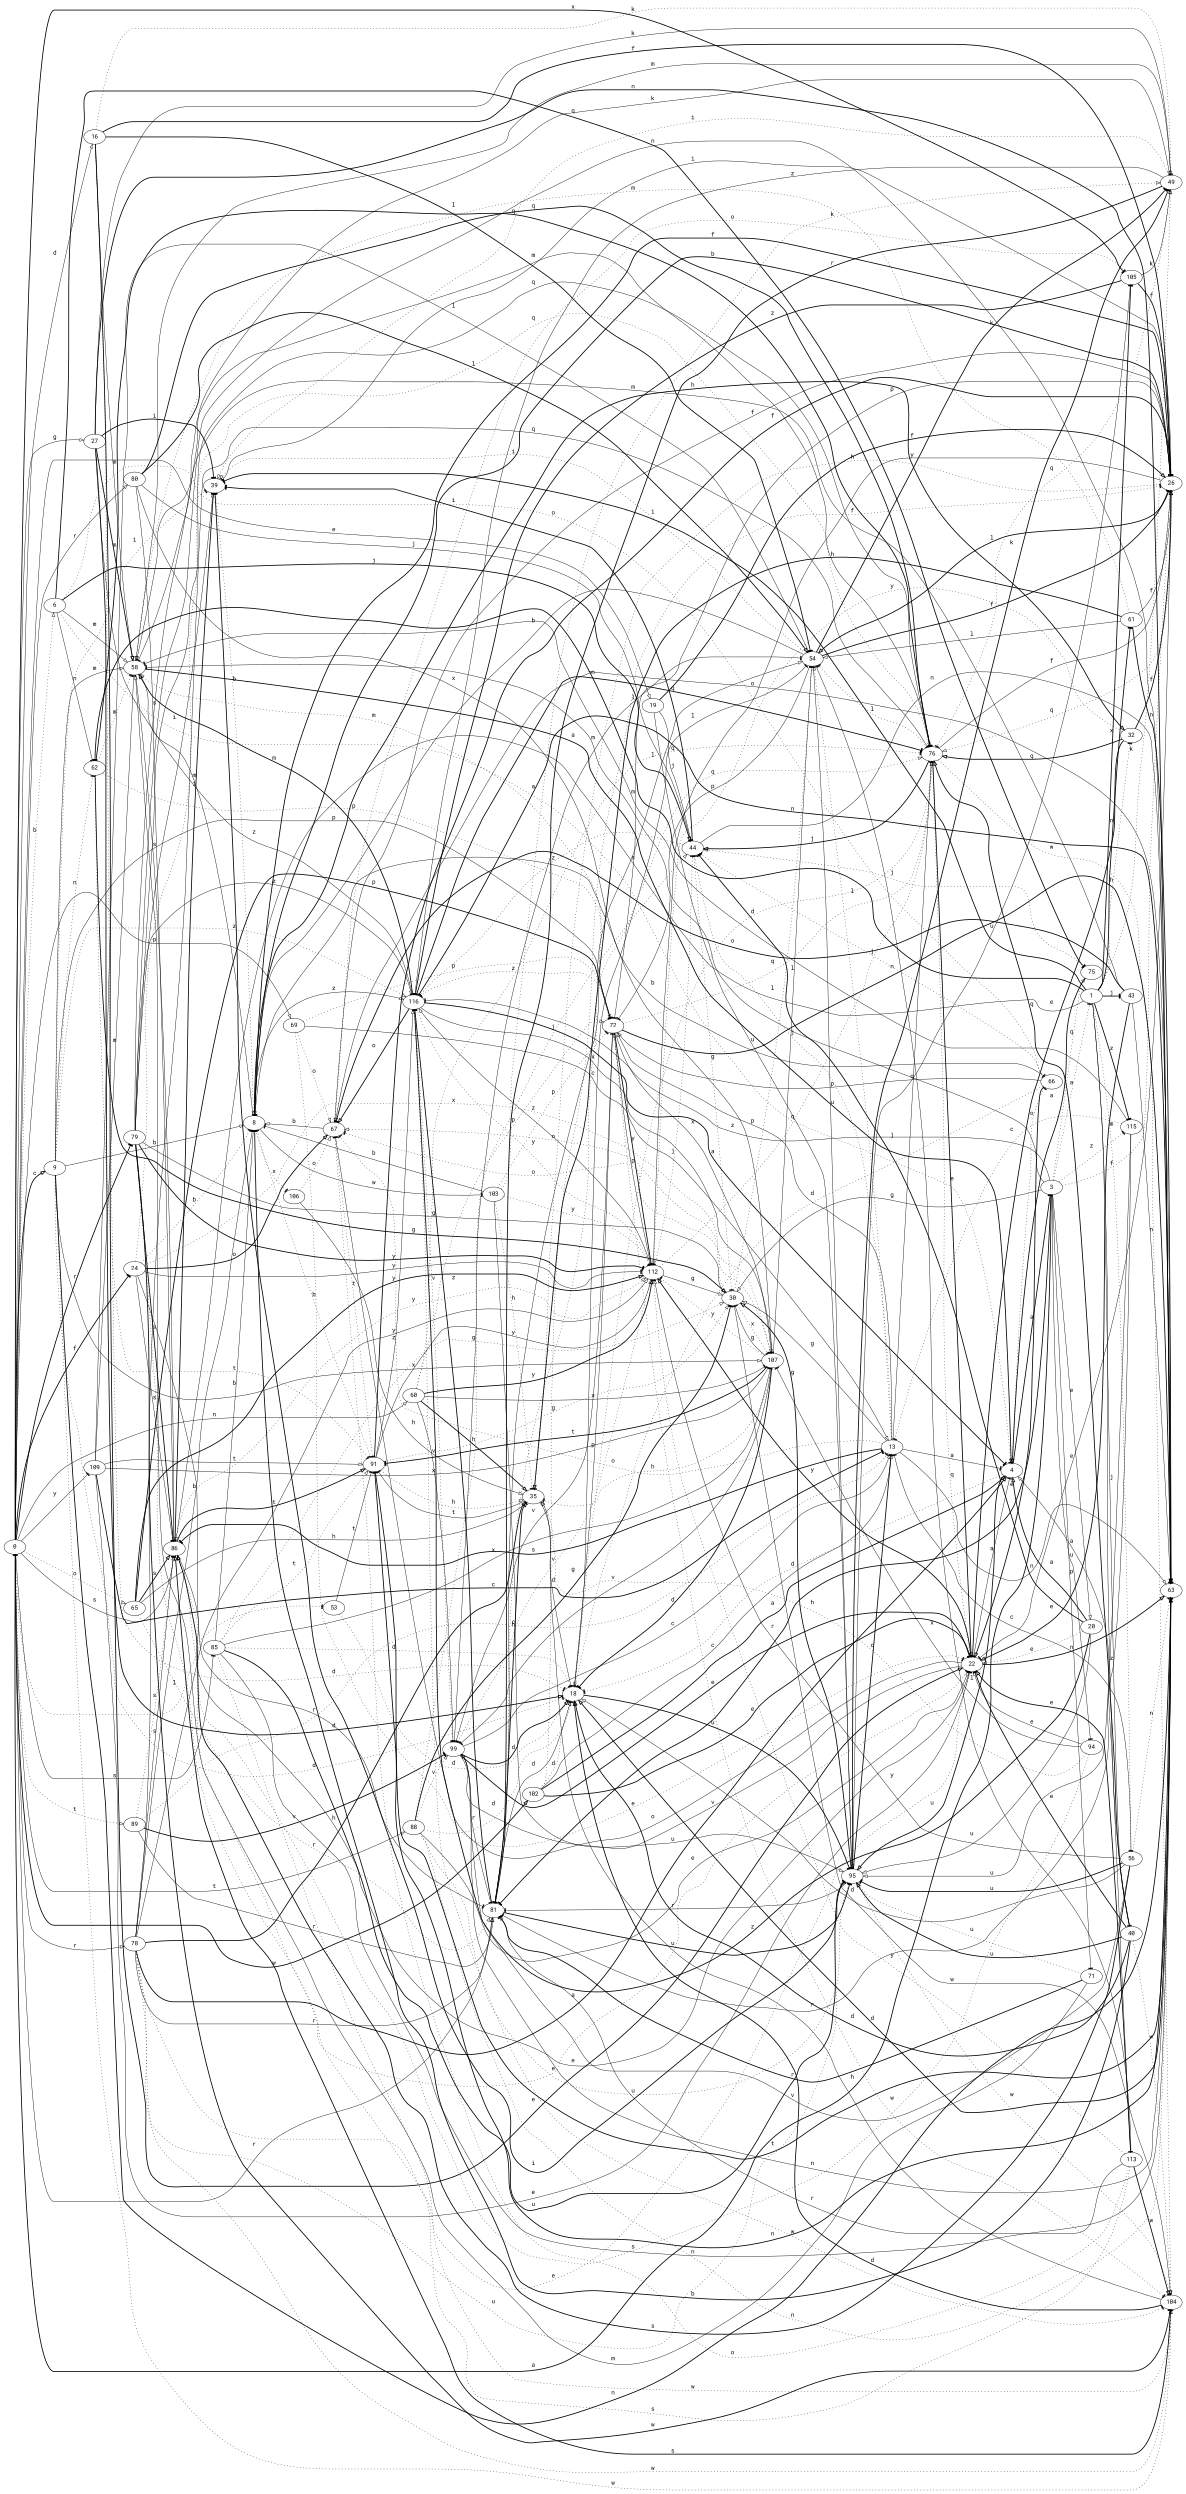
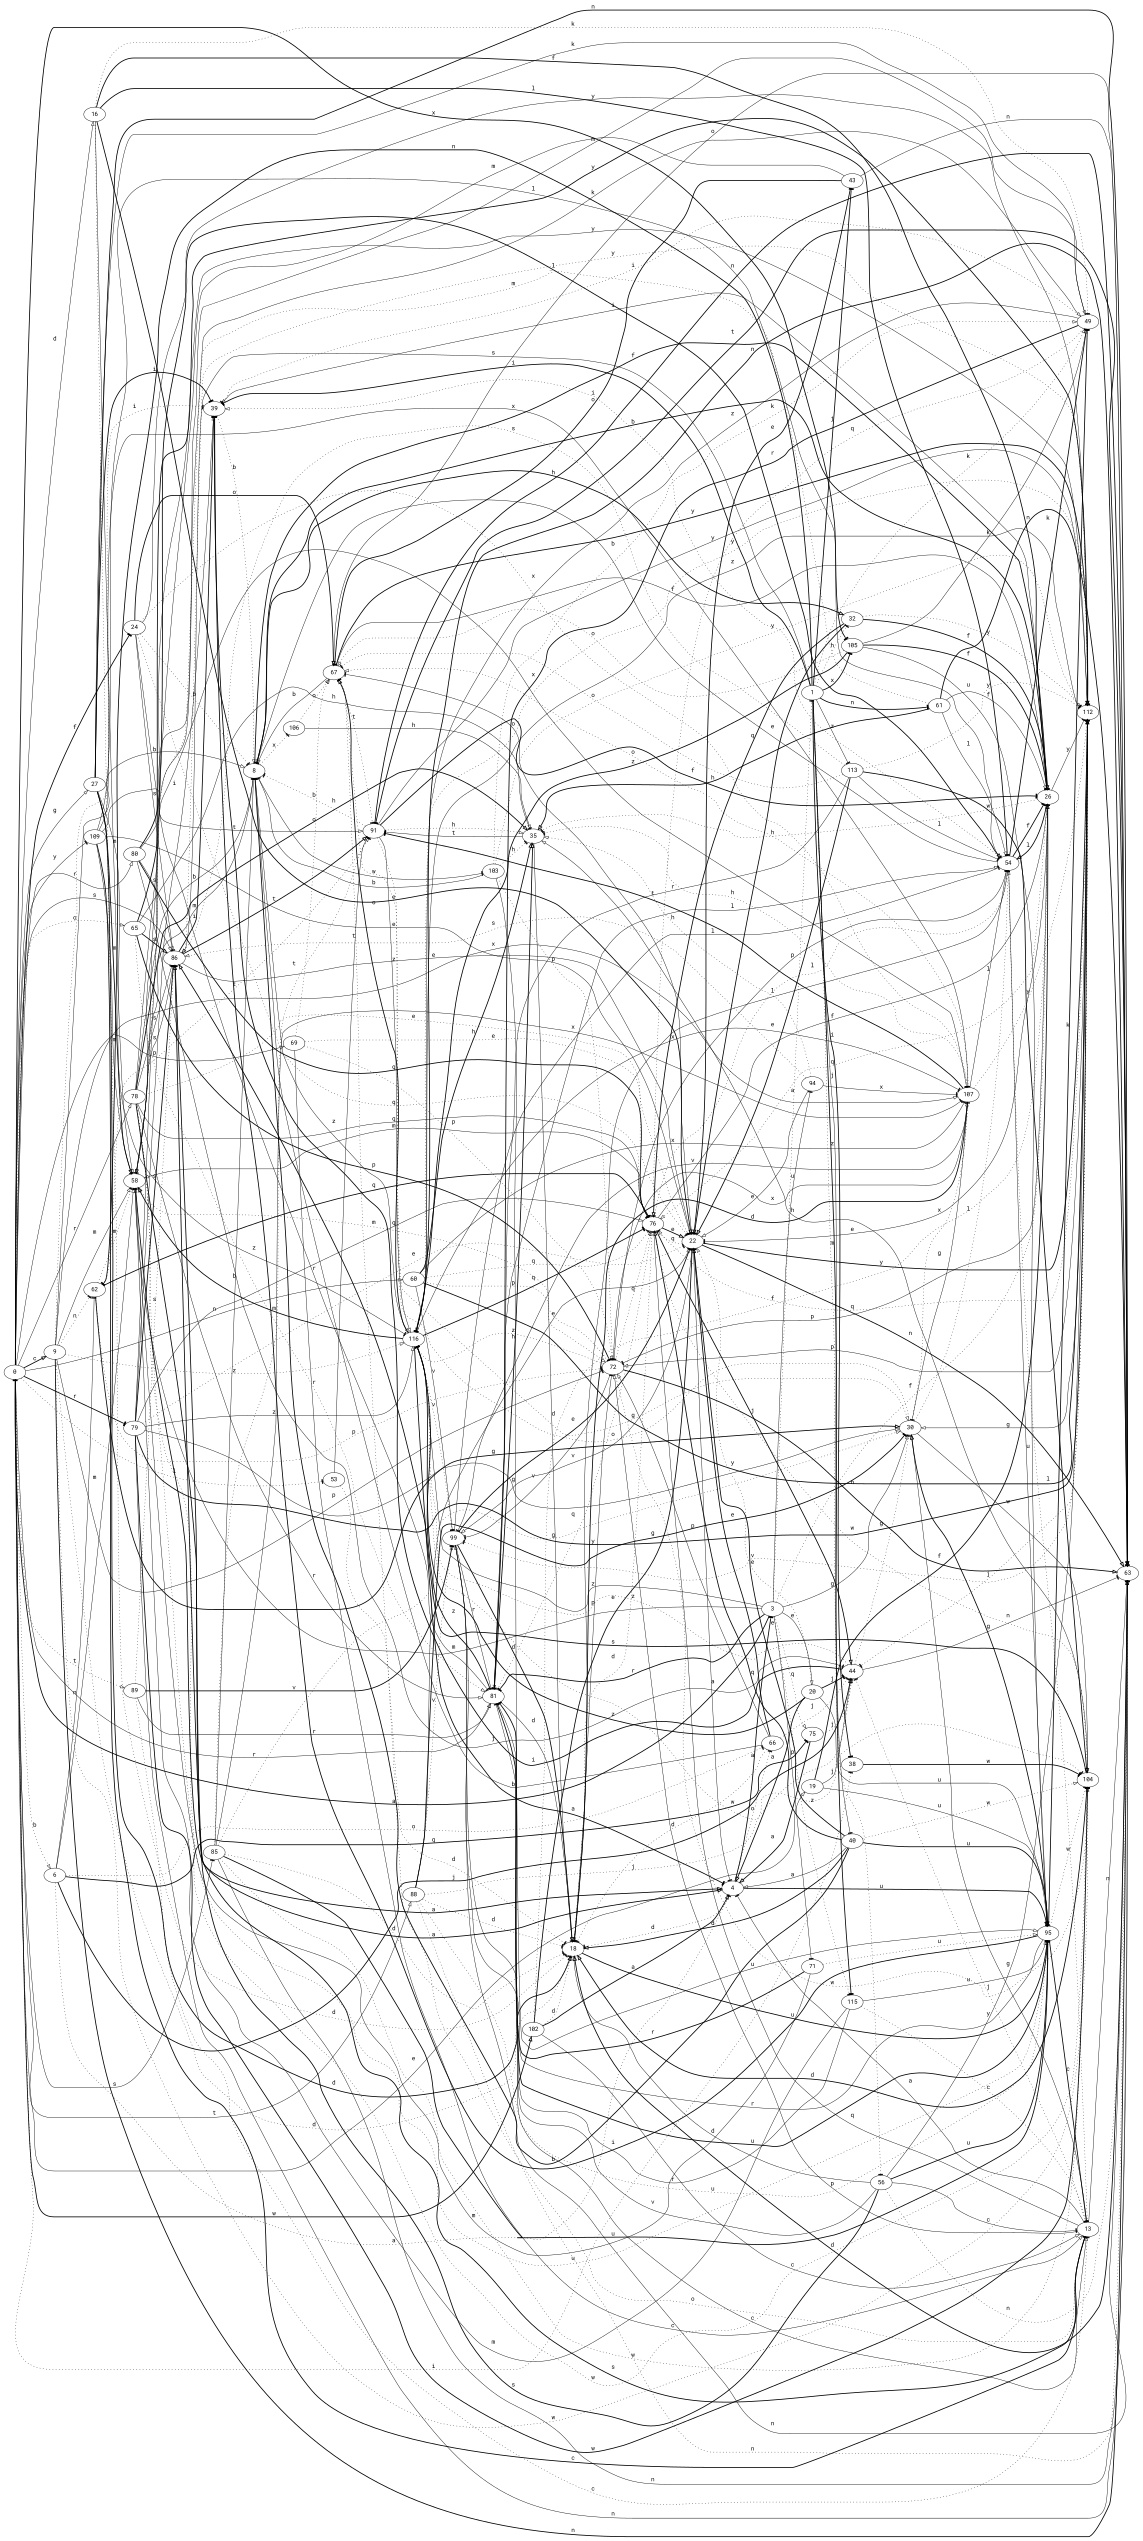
(633, 1148) -> (795, 488)
none -> (852, 1765)
